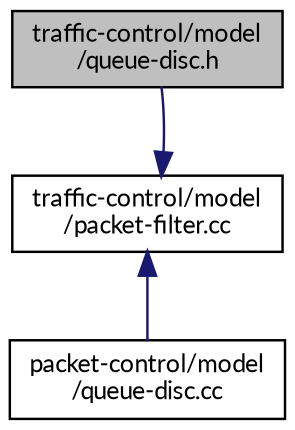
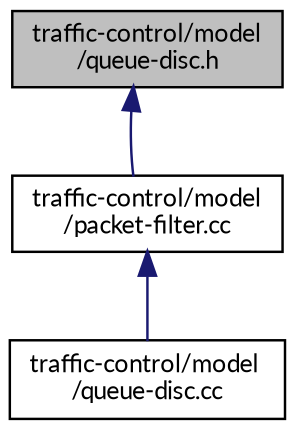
(164, 119) -> (131, 144)
(147, 380) -> (147, 380)
